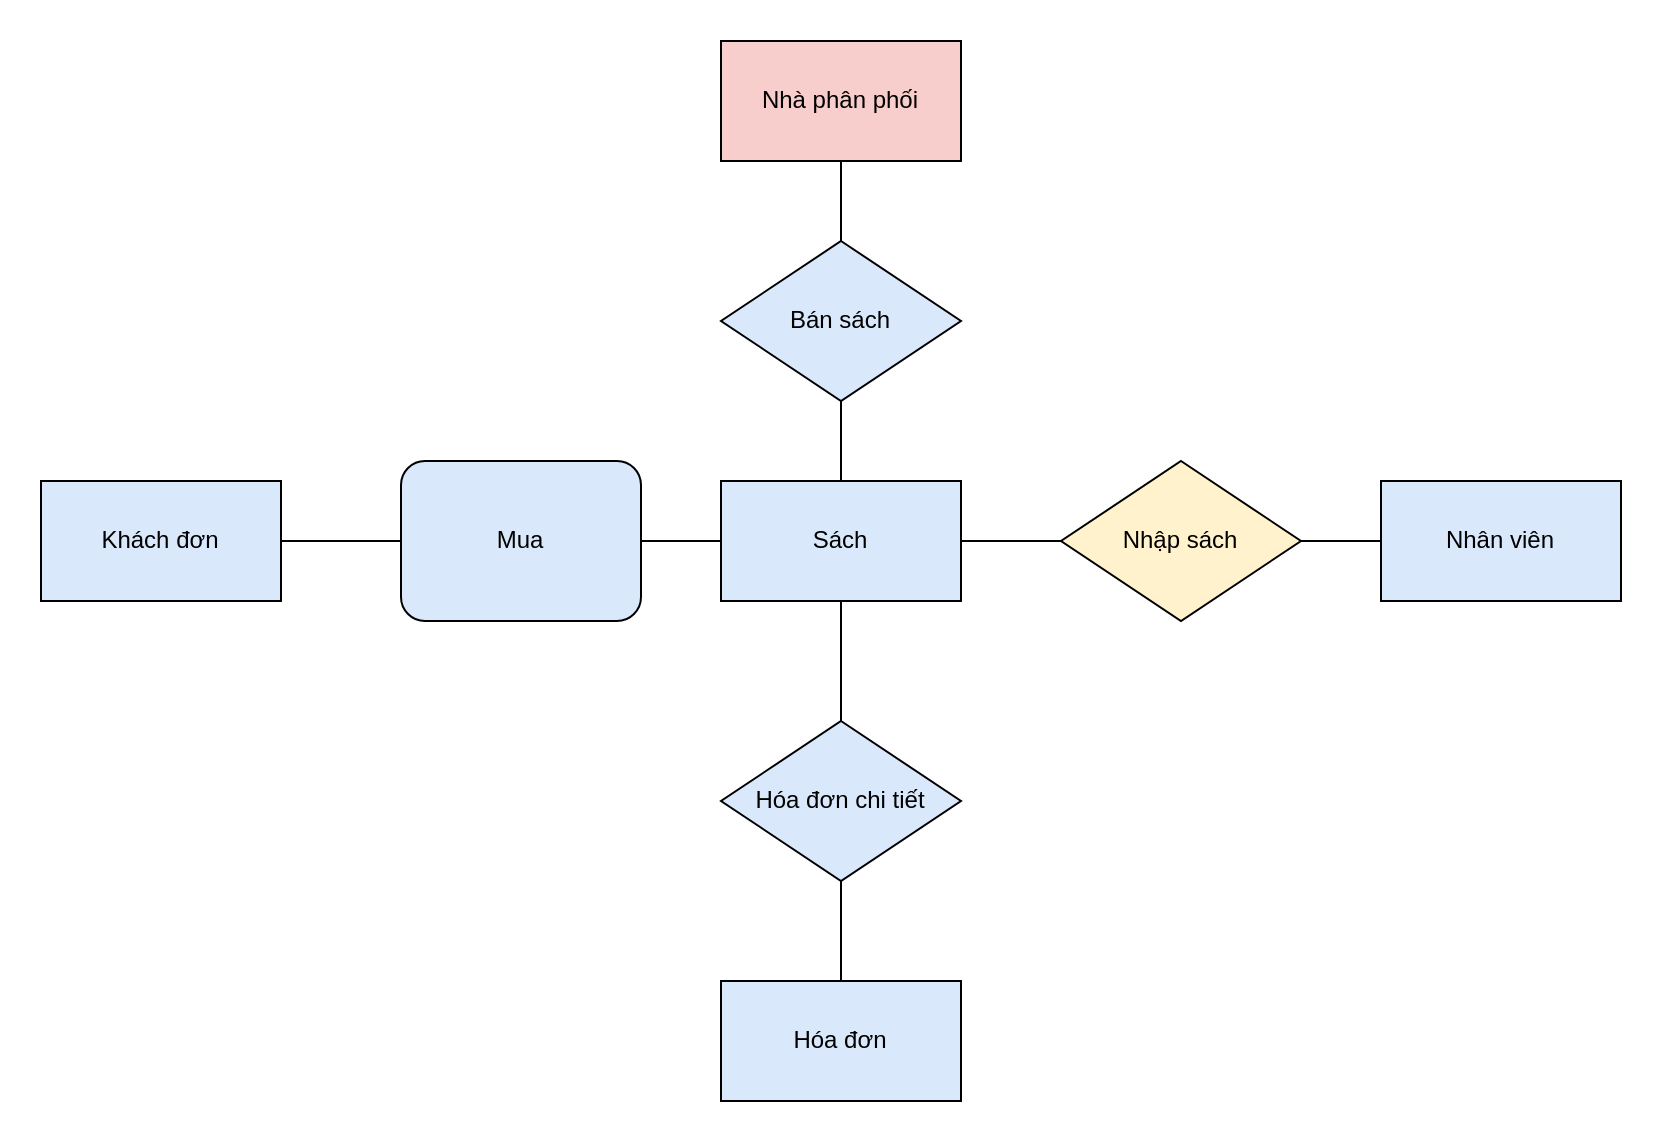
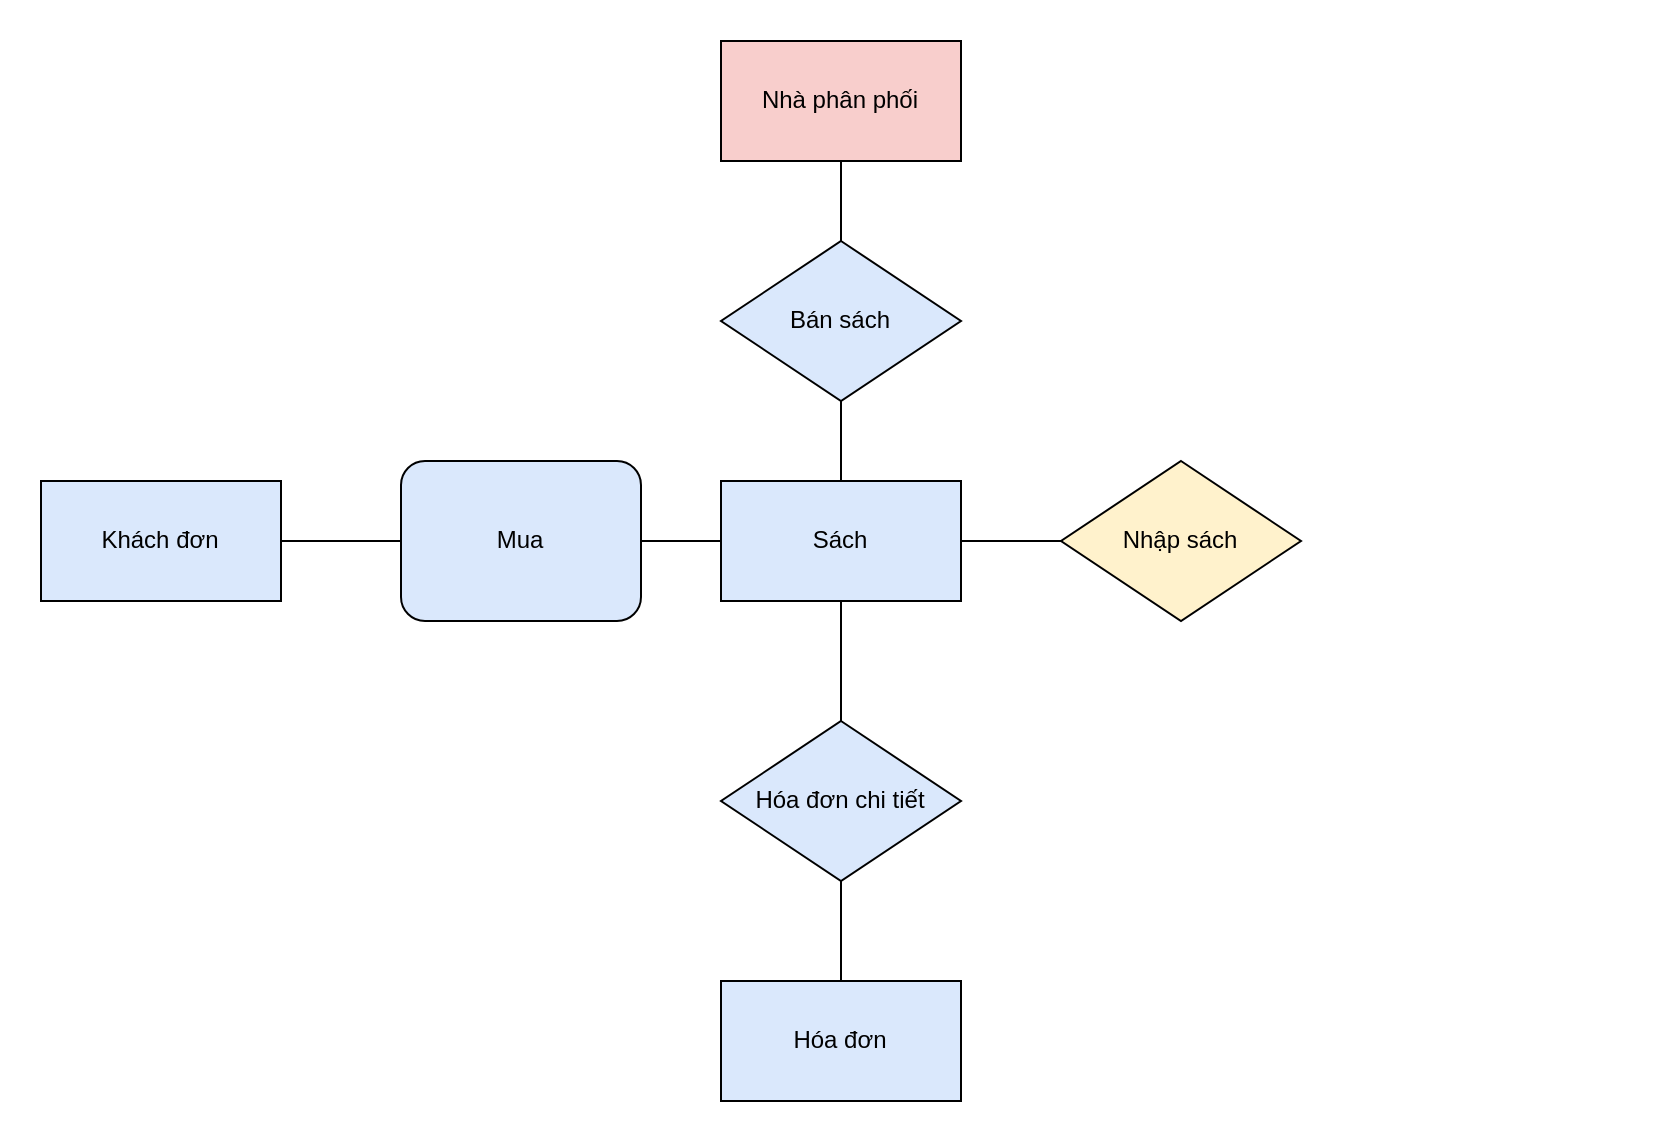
(1341, 541) -> none
(1501, 541) -> none
